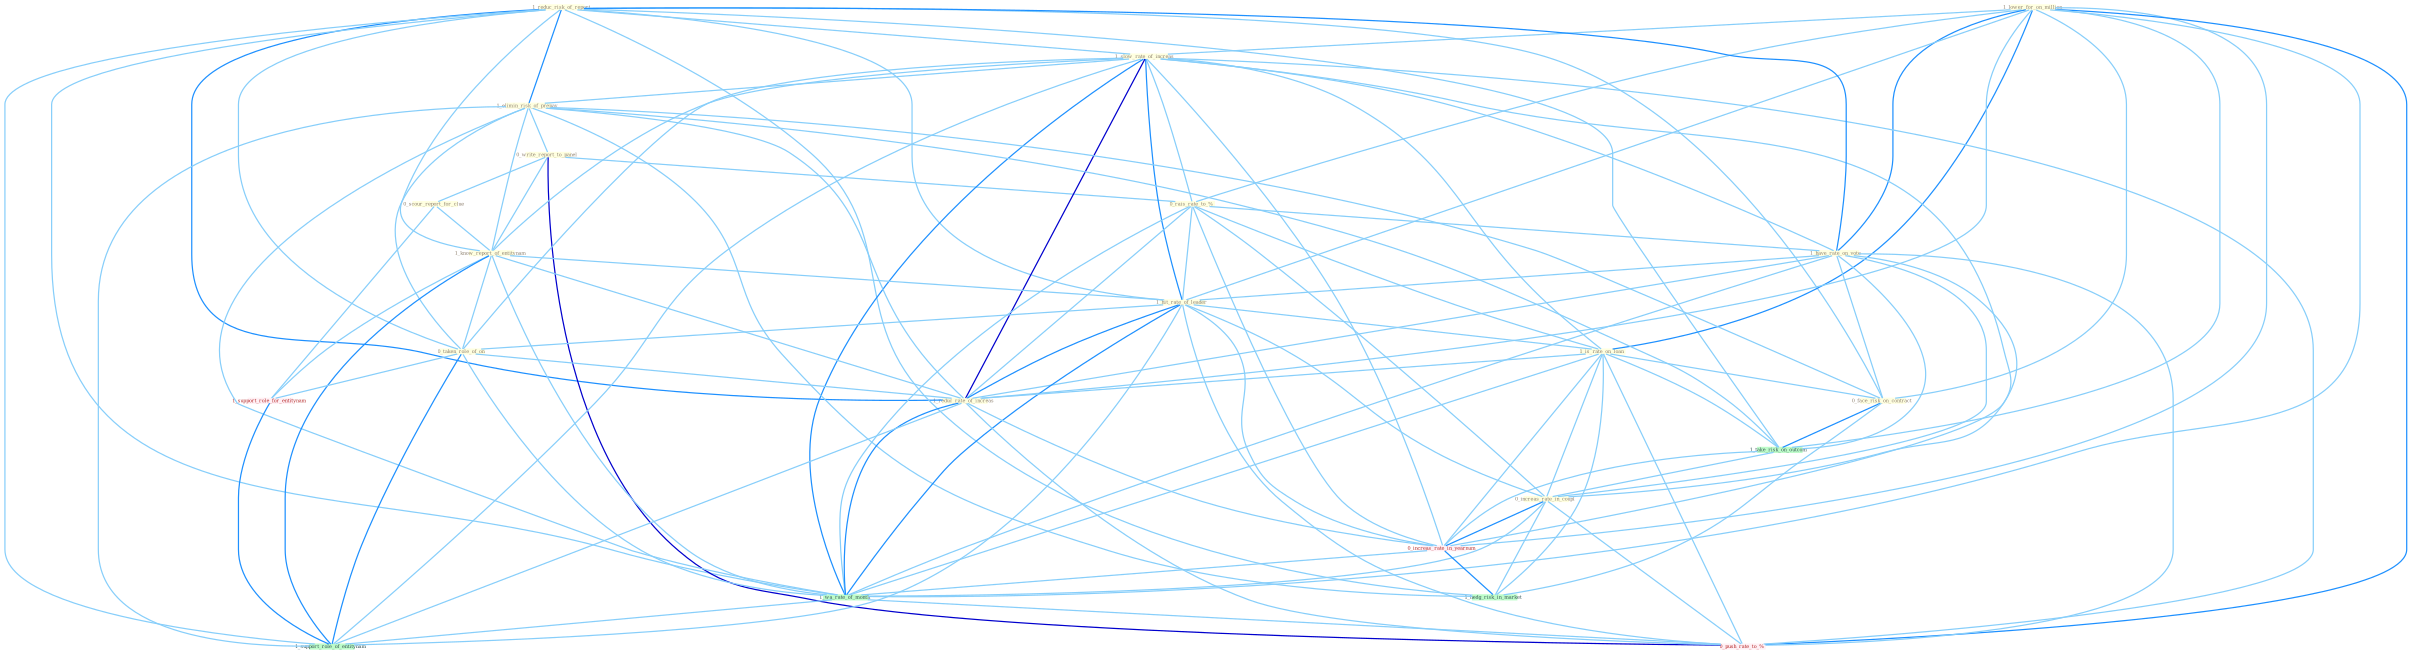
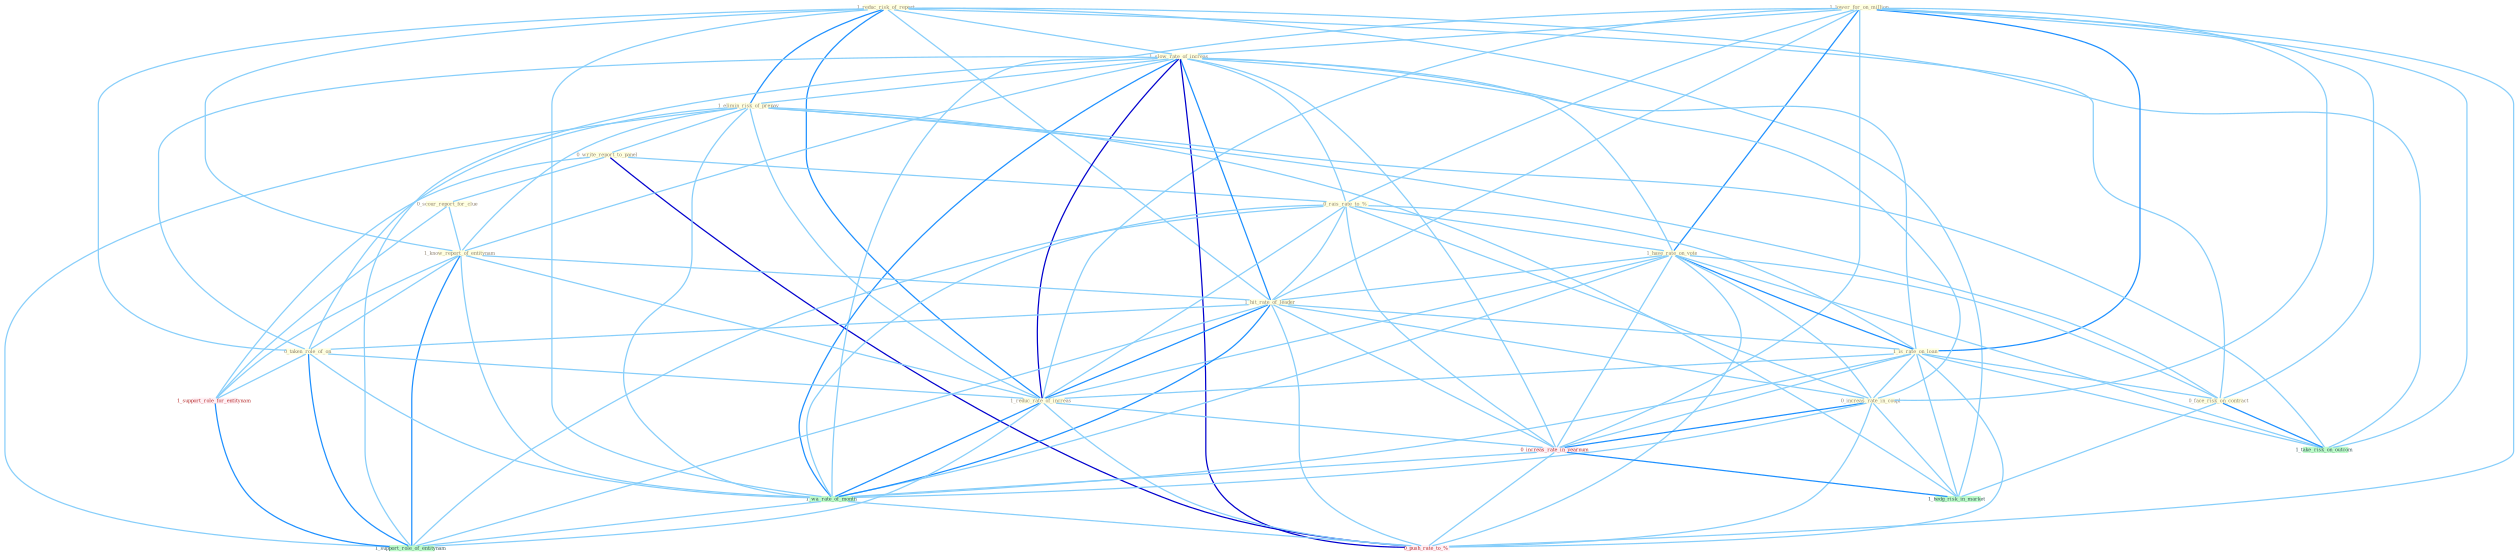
(1374, 21) -> (1794, 304)
(2150, 200) -> (1205, 376)
(520, 204) -> (355, 243)
(5, 219) -> (839, 301)
(2407, 466) -> (2479, 469)
(1600, 470) -> (1492, 499)
(1674, 472) -> (2327, 178)
